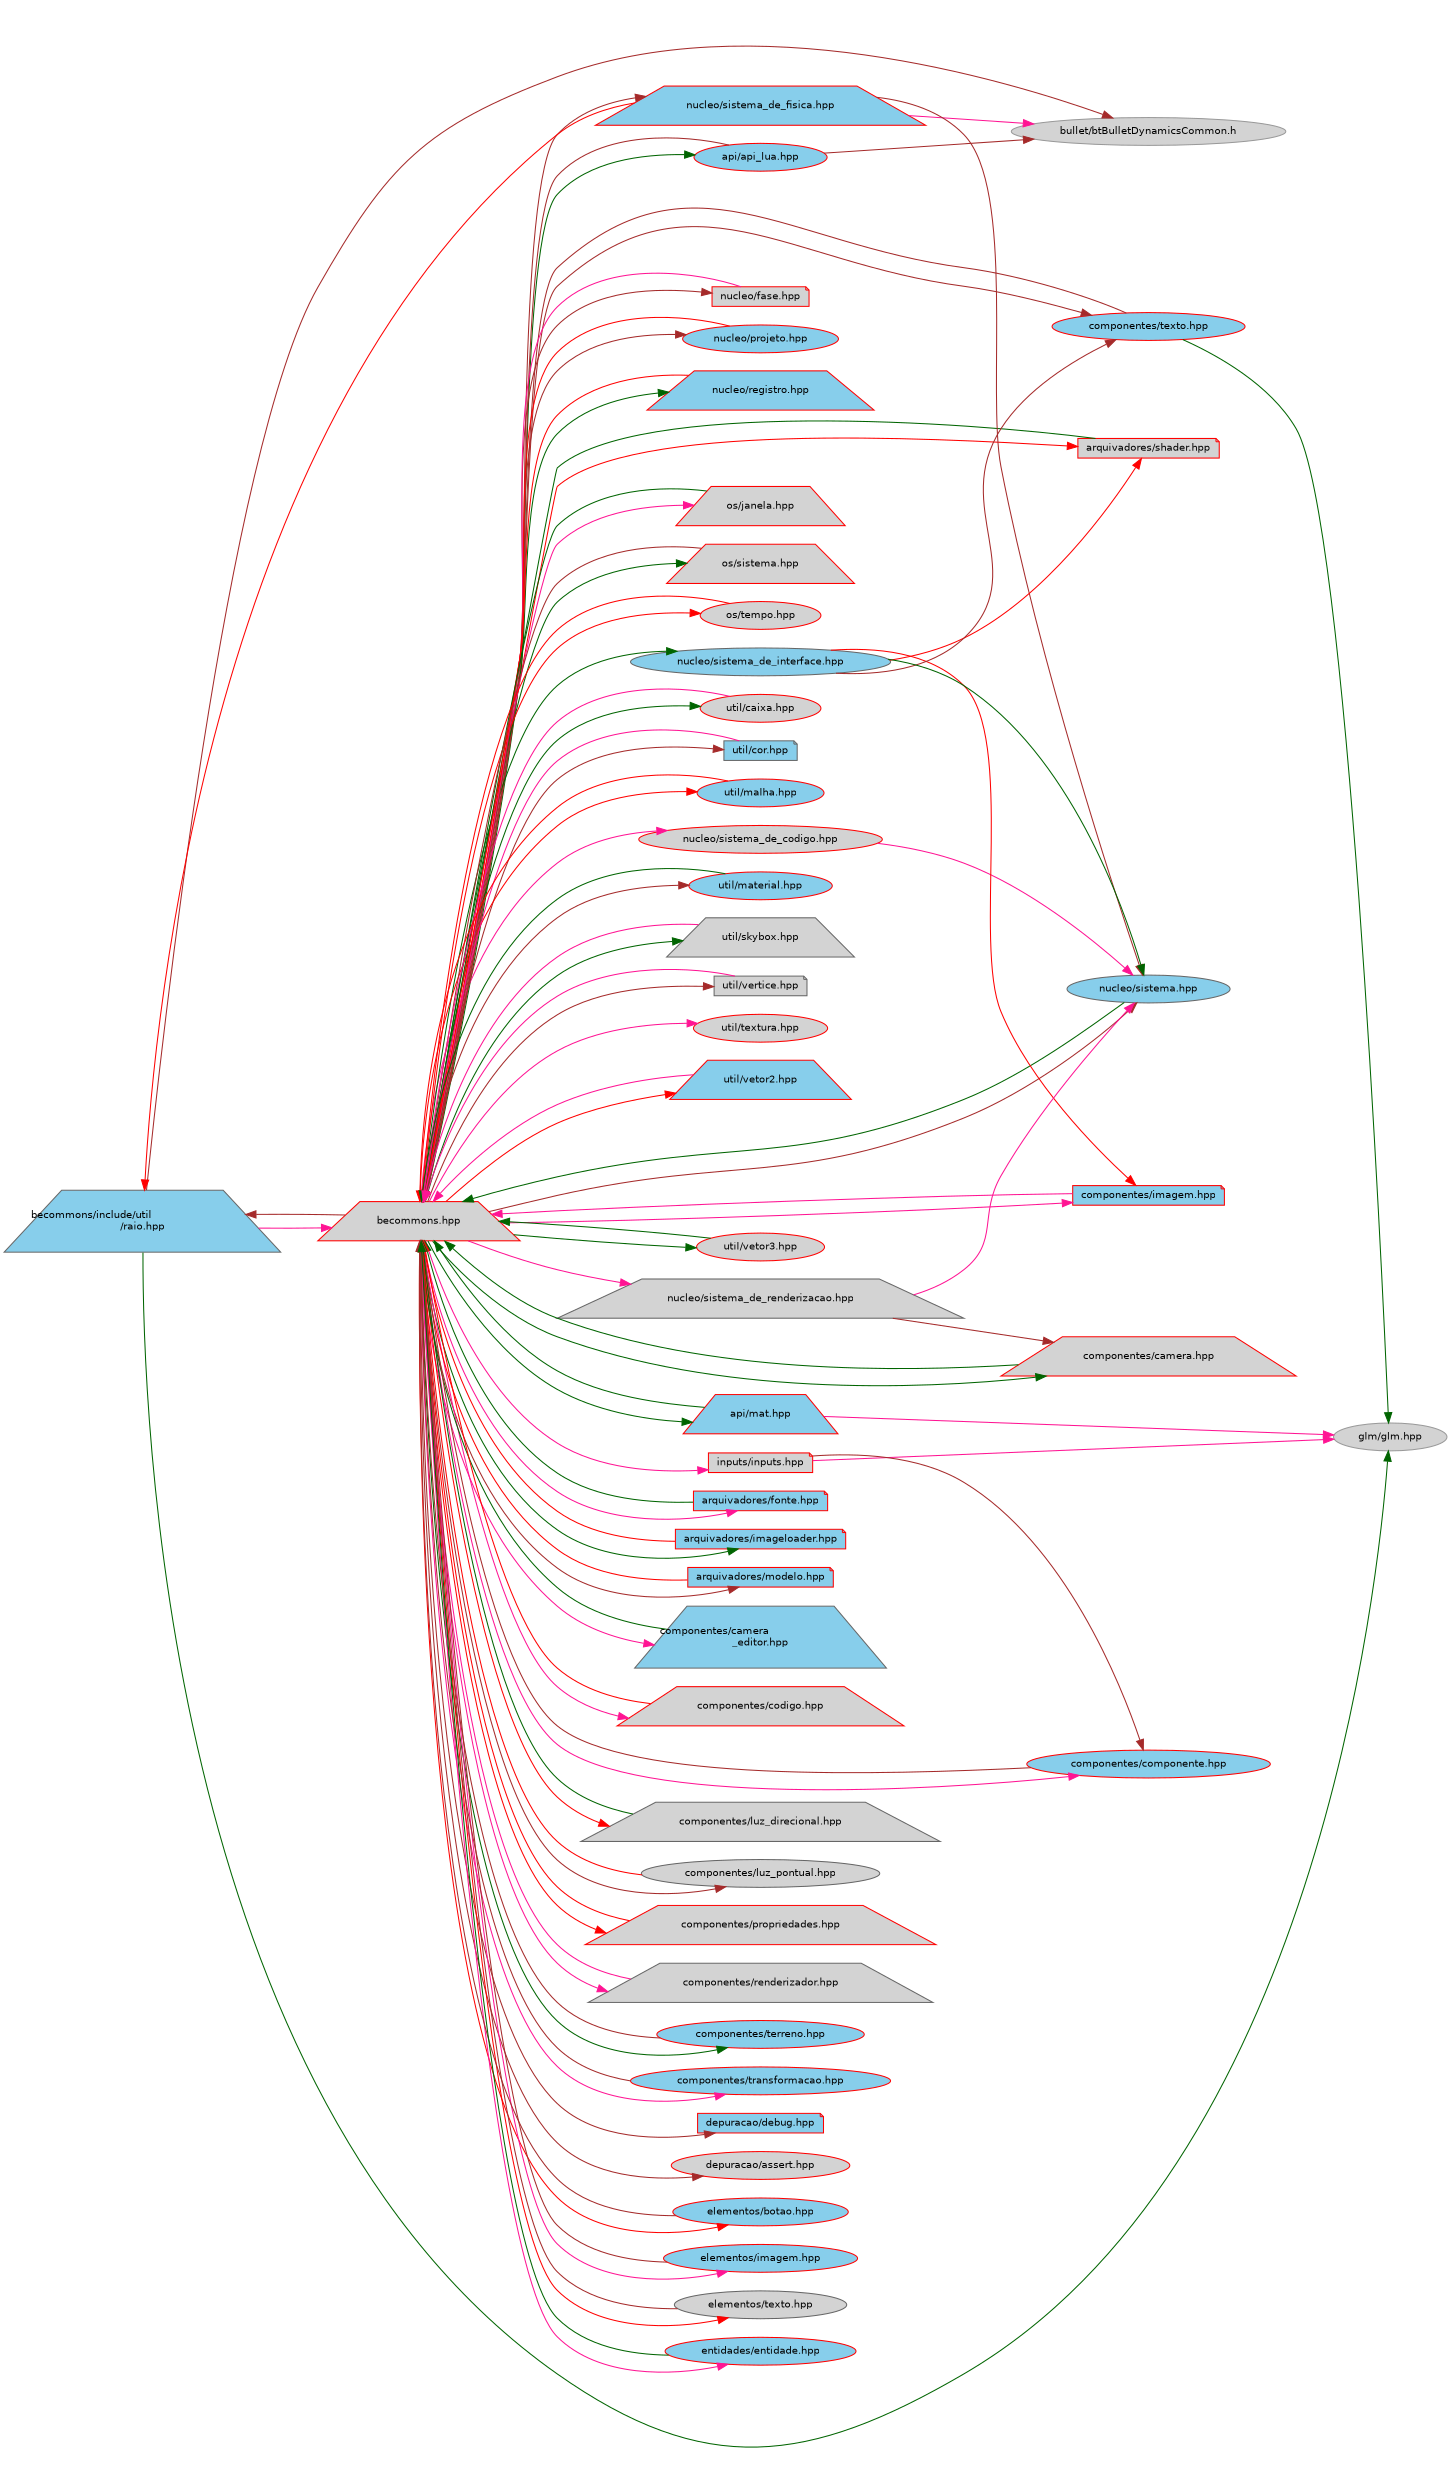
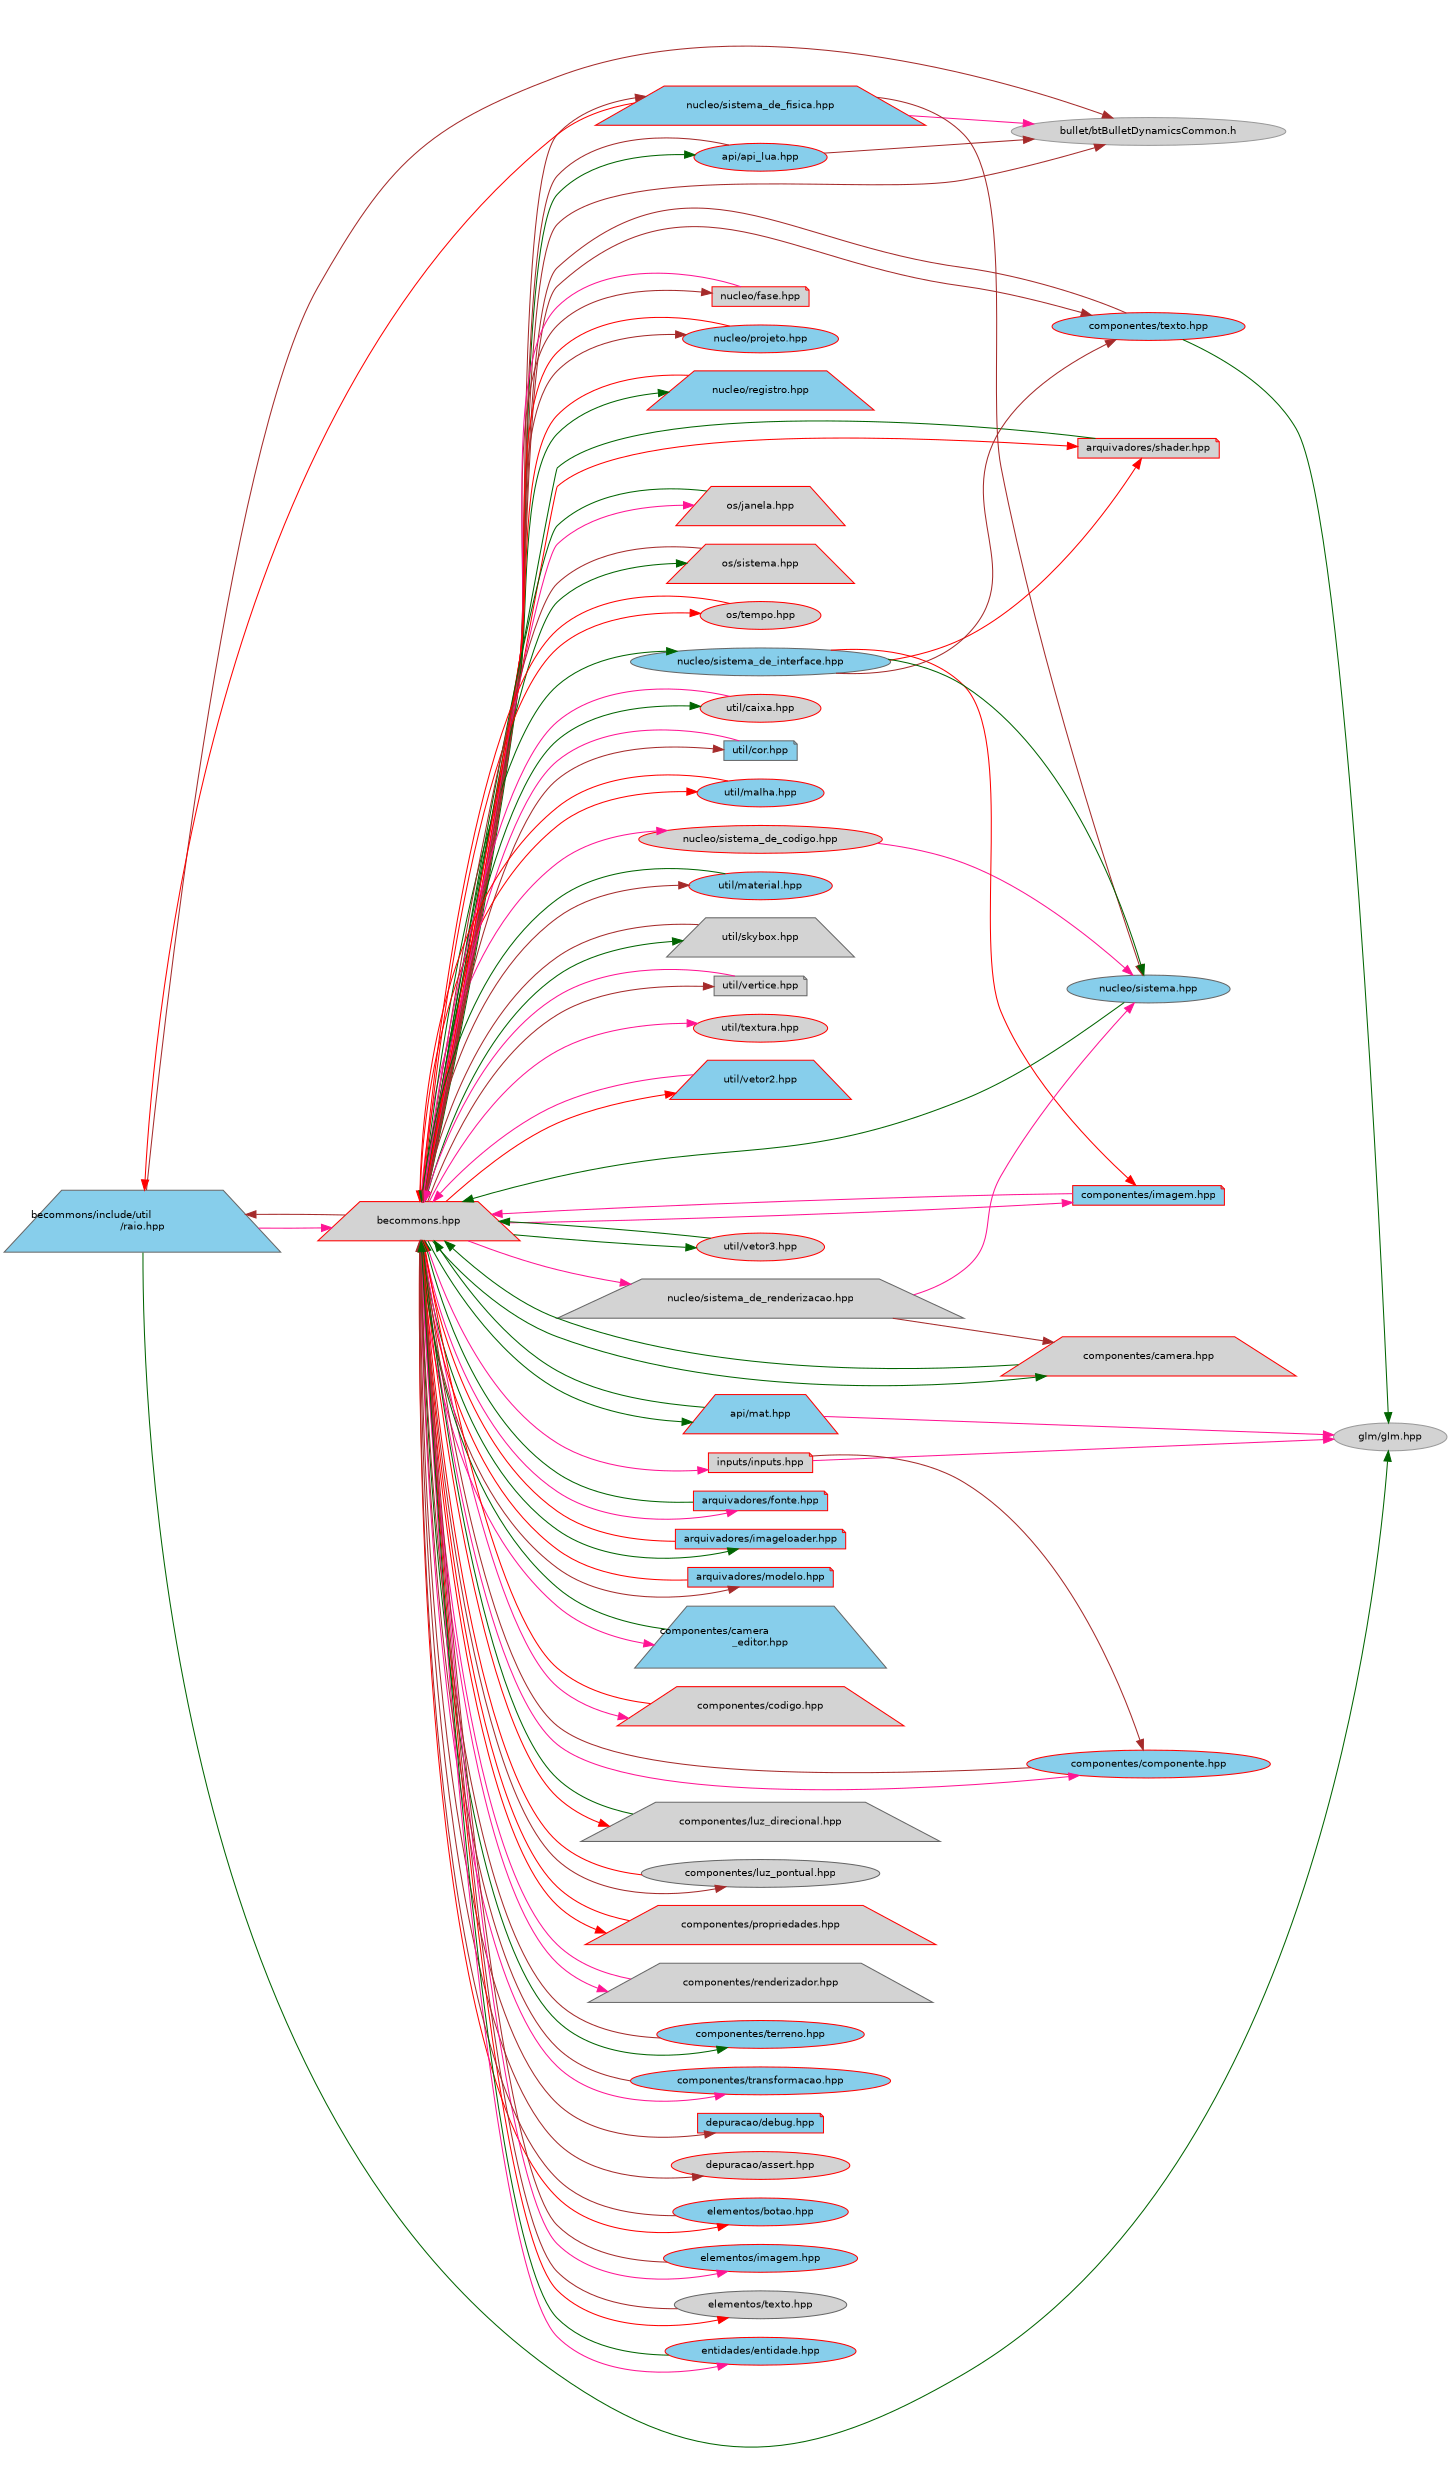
(512, 1001) -> (512, 1001)
(826, 1159) -> (567, 218)
